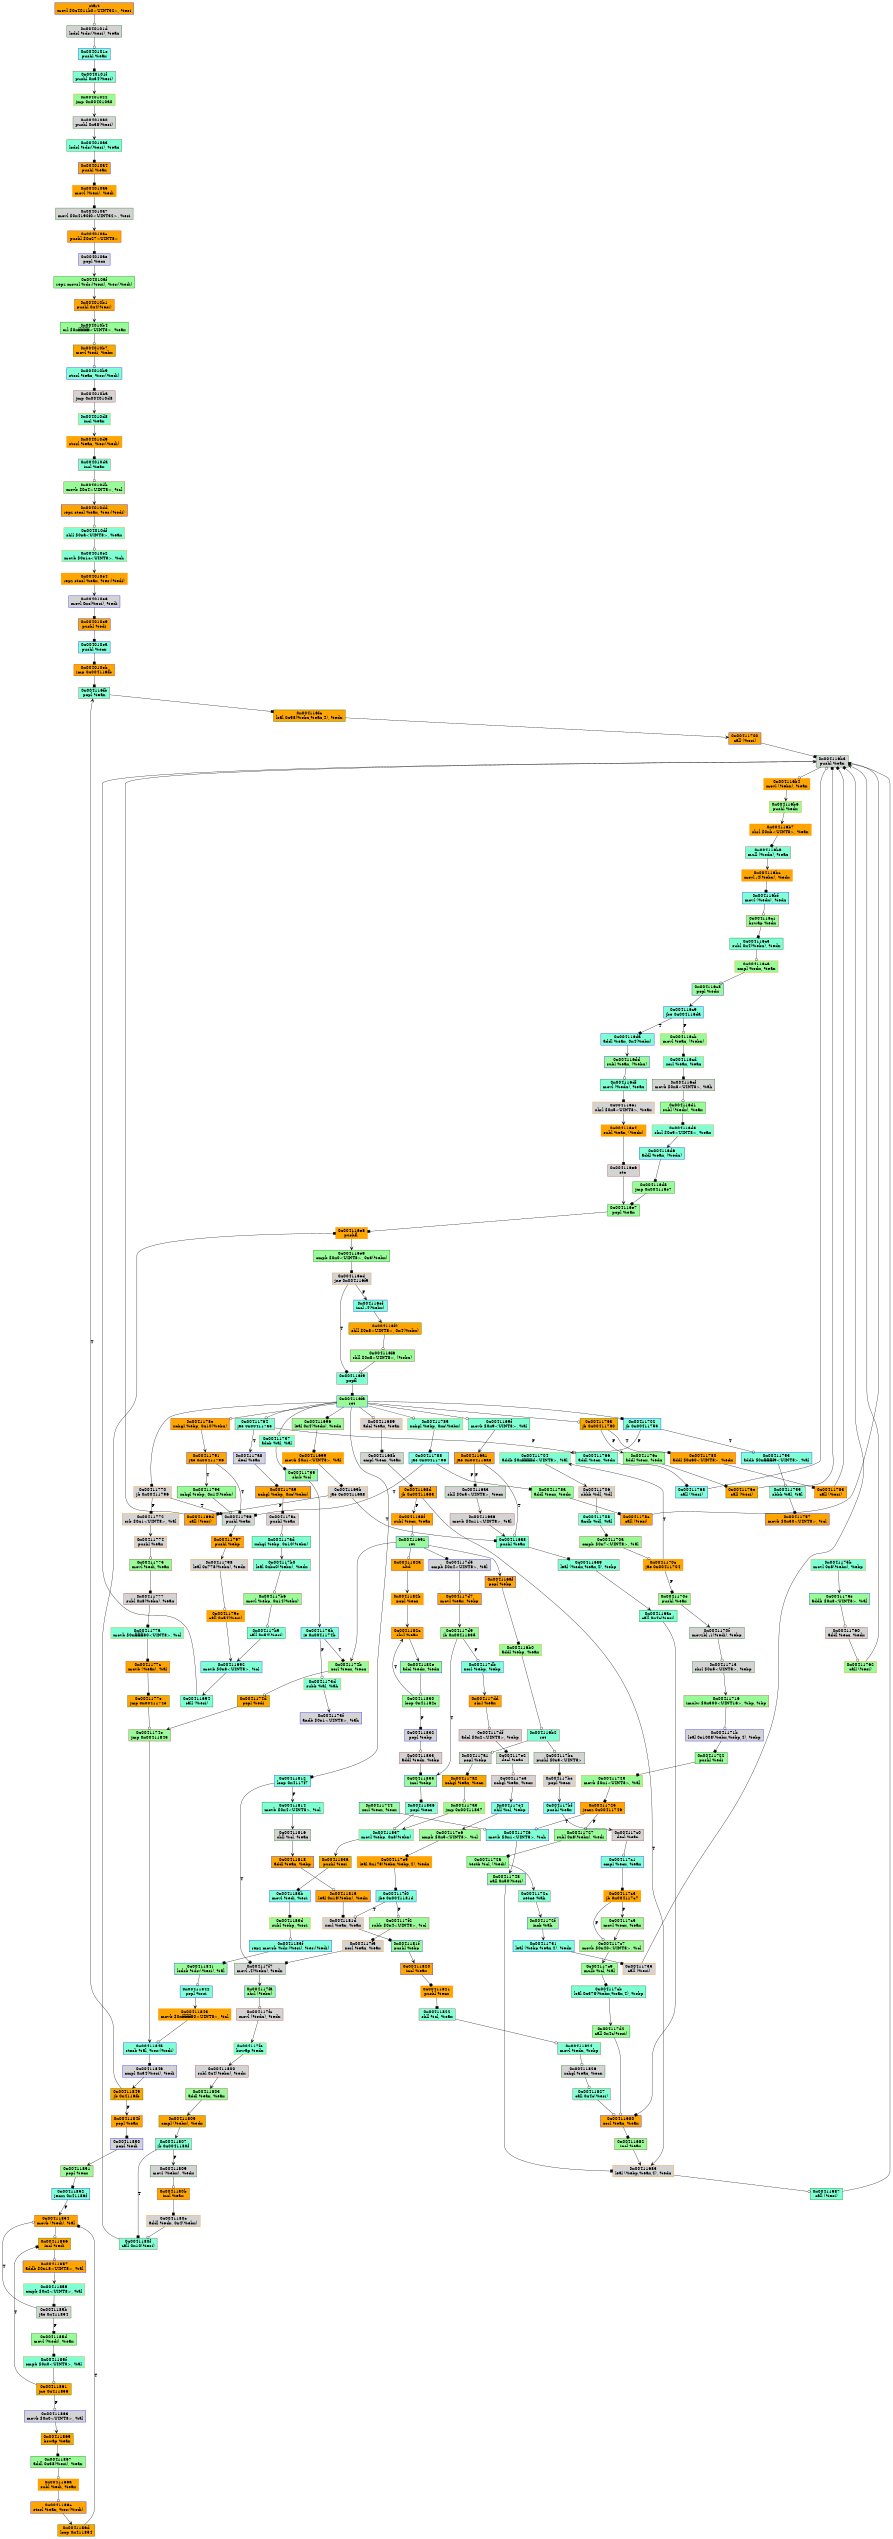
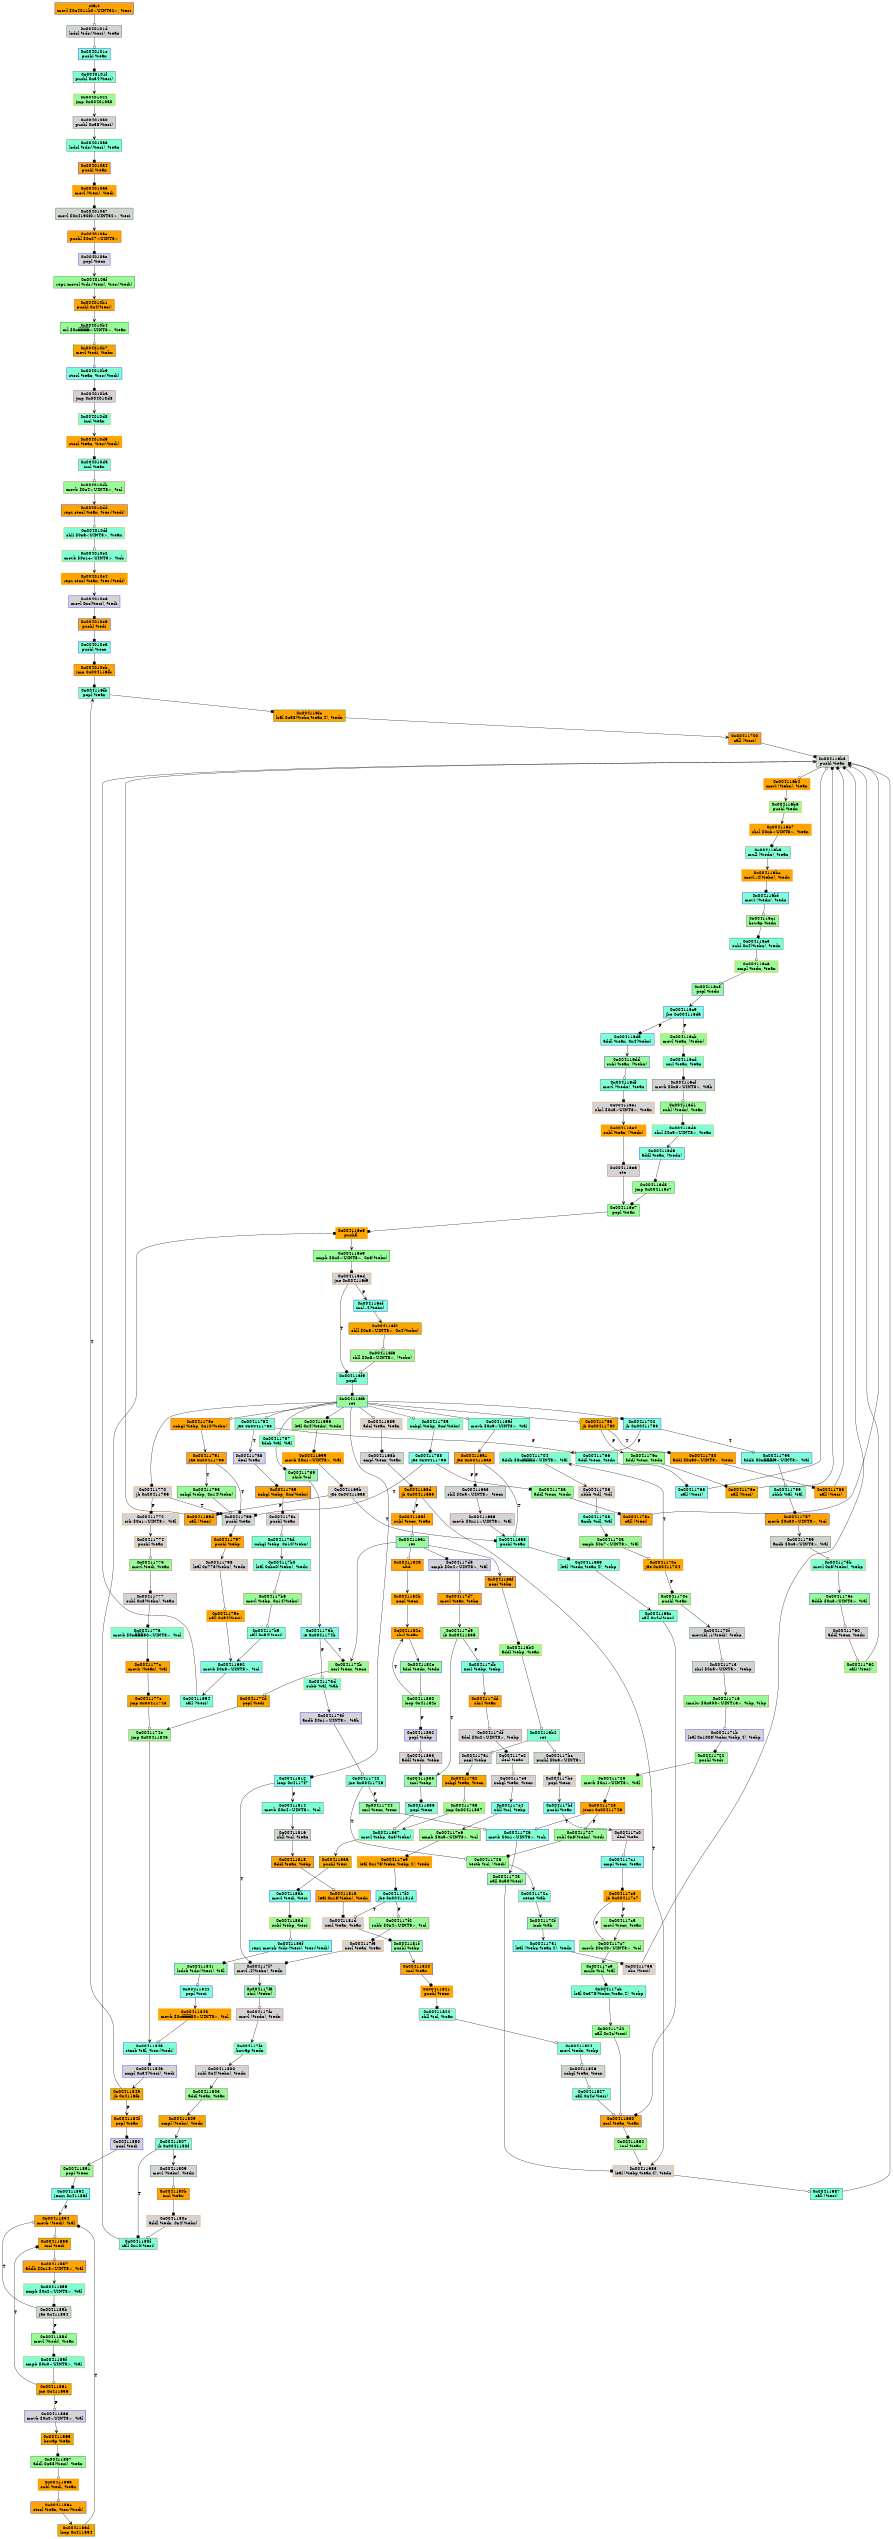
(660, 1026) -> (660, 1026)
none -> (801, 1542)
none -> (366, 1781)
(639, 1969) -> (639, 1969)
